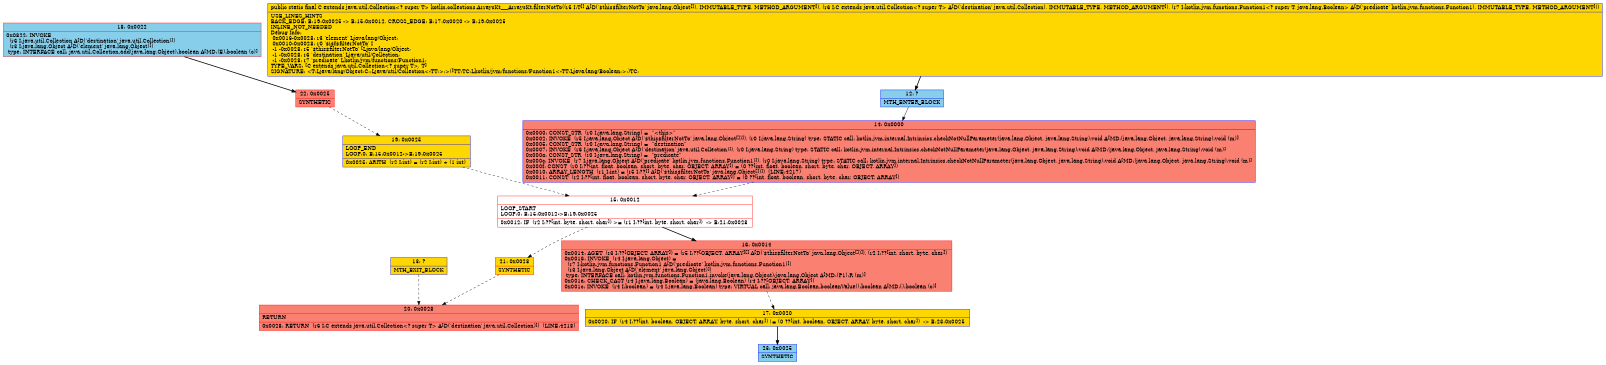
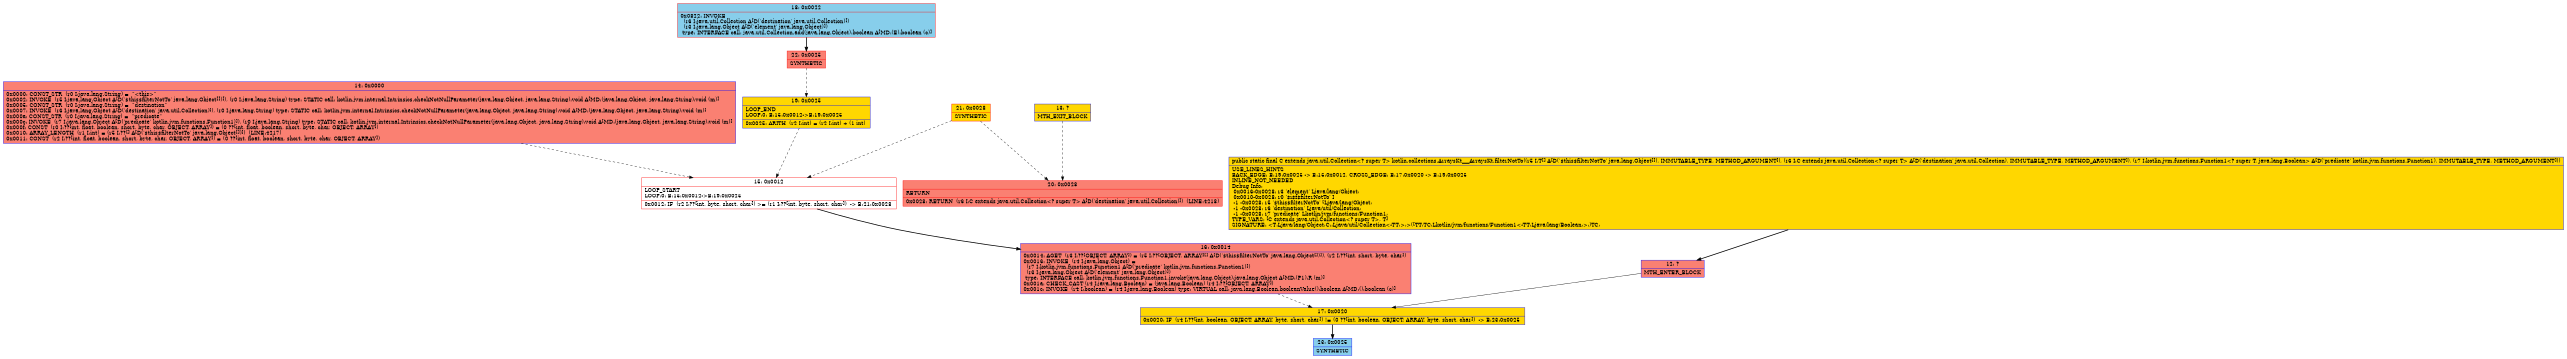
(912, 98) -> (1673, 269)
(906, 112) -> (1518, 290)
(559, 240) -> (881, 149)
(757, 266) -> (1216, 269)
